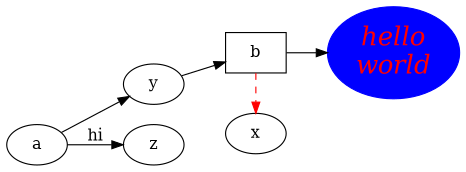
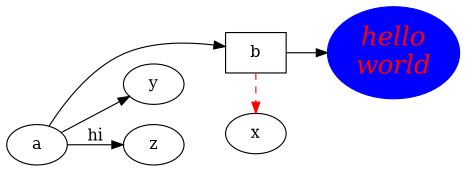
(198, 71) -> (118, 57)
